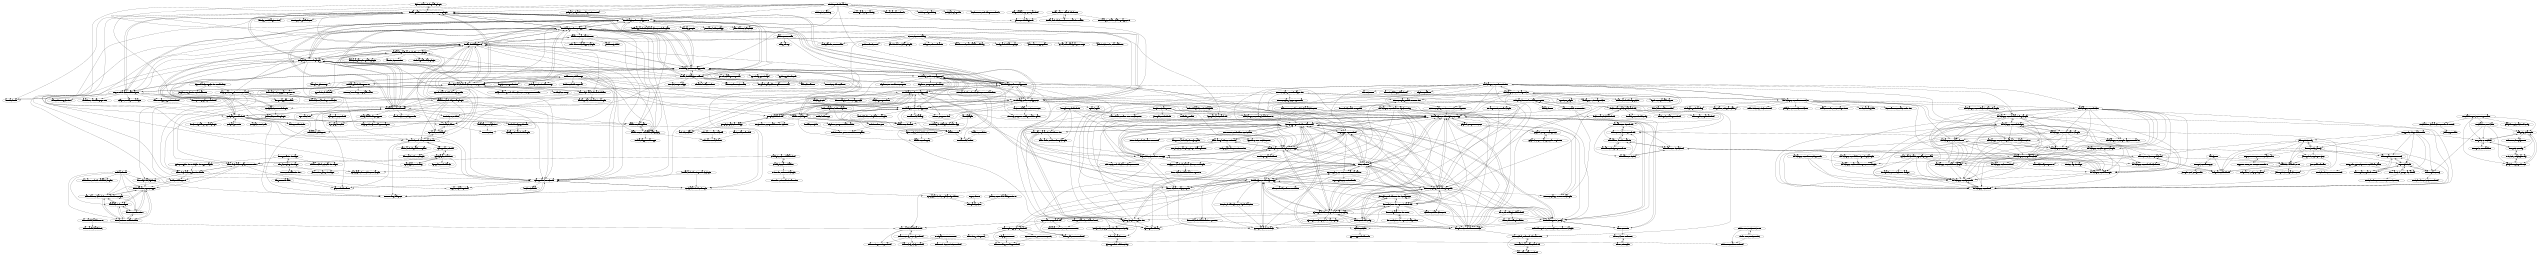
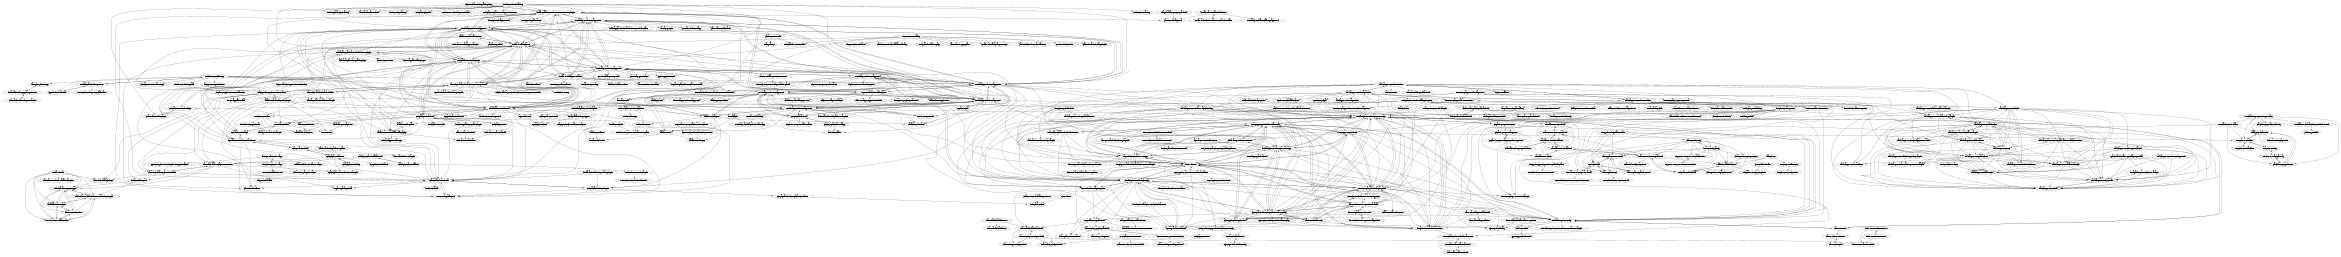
(1026, 104) -> (882, 96)
